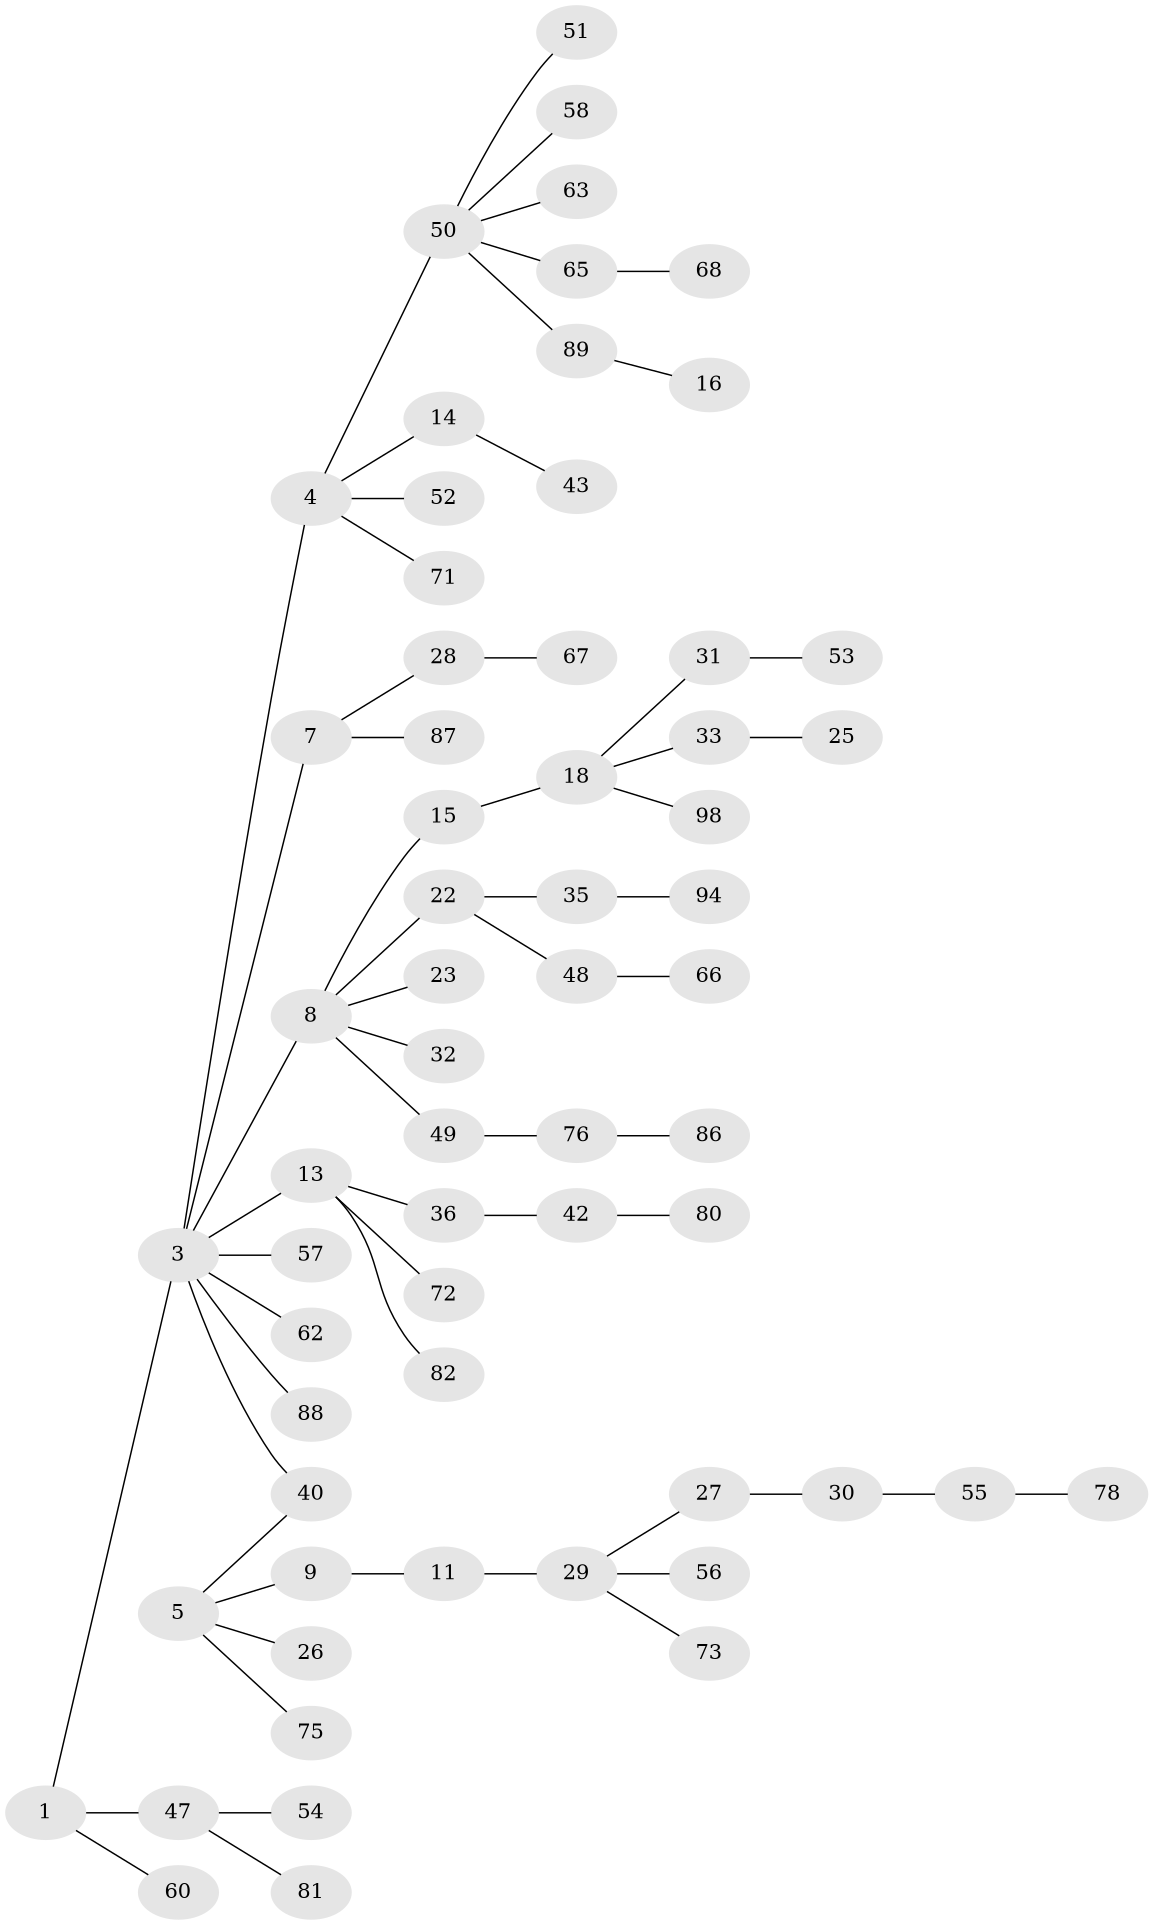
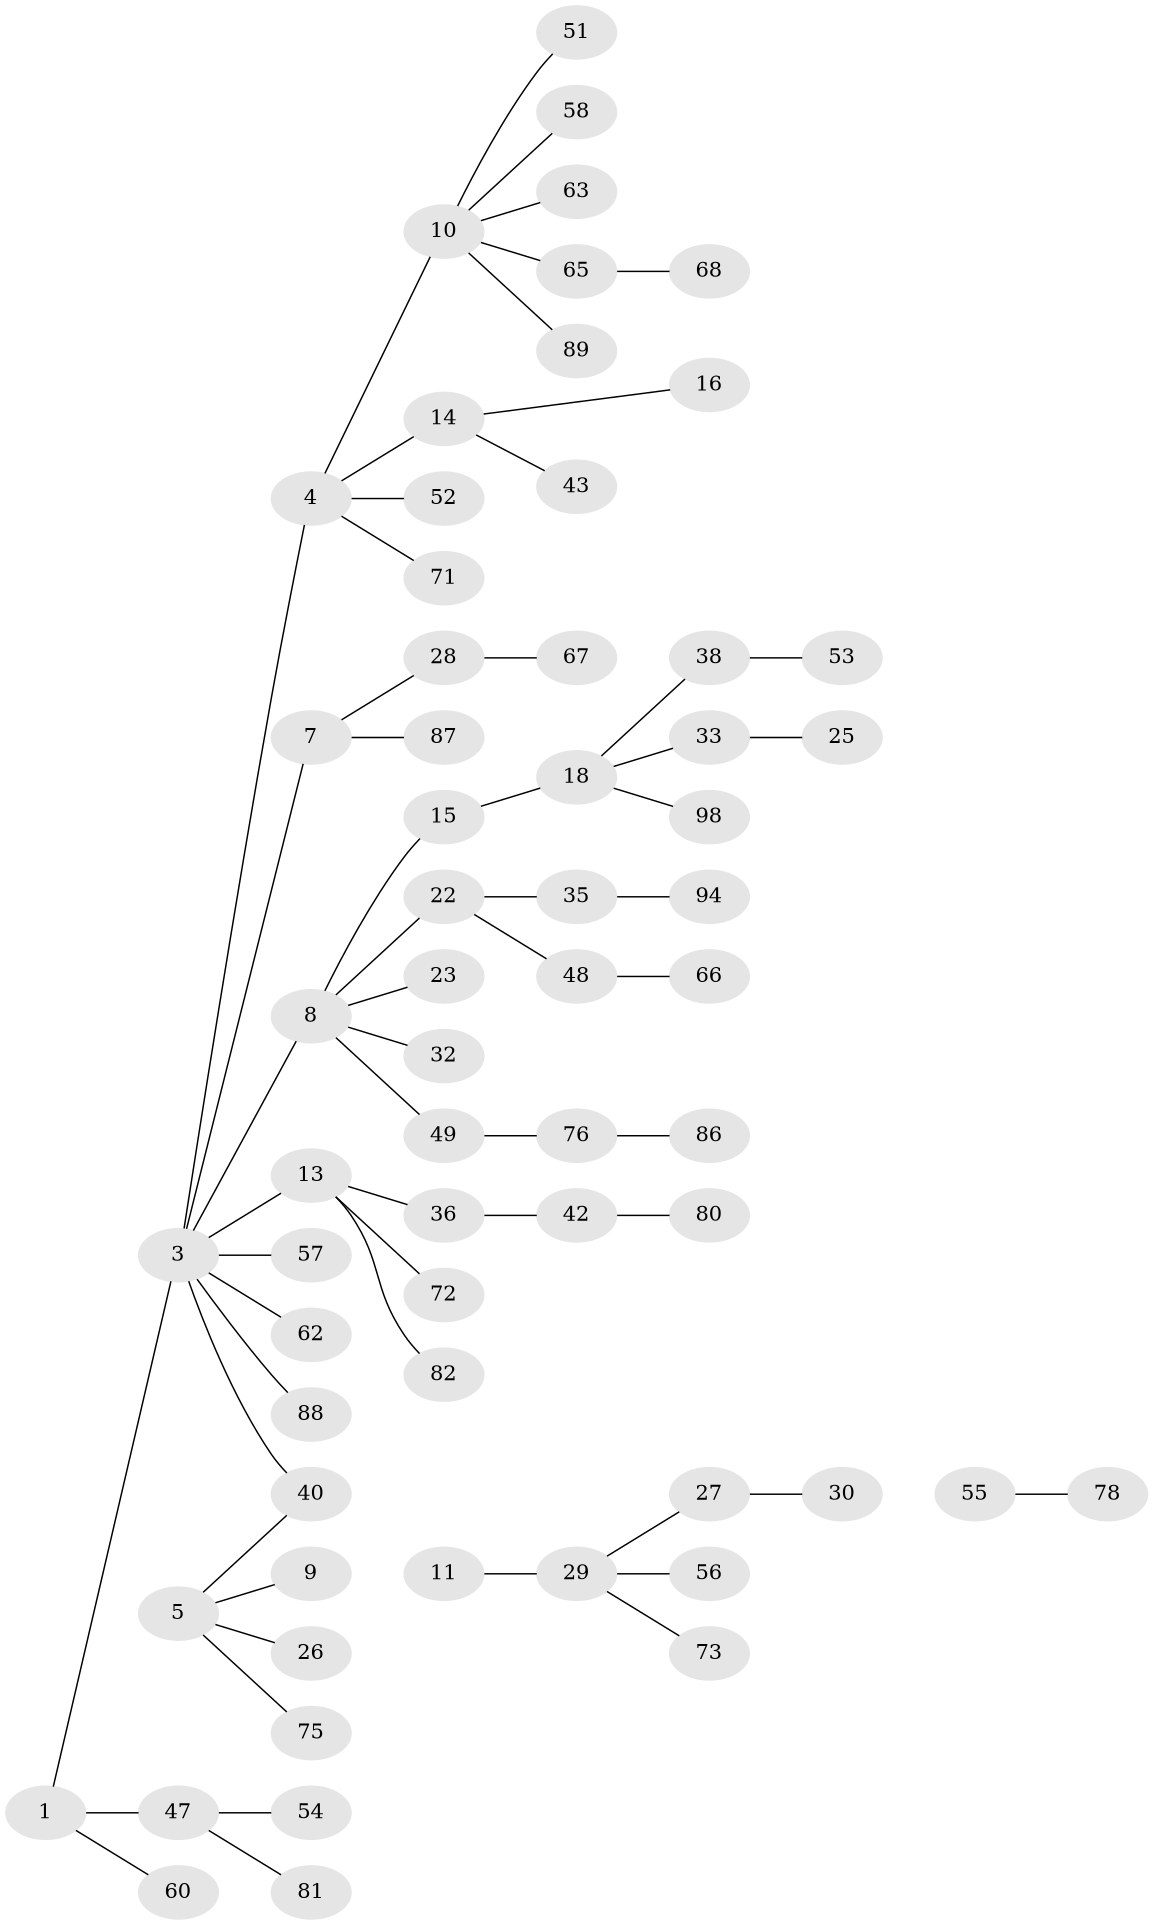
(444, 232) -> (444, 232)
(643, 368) -> (577, 402)
(709, 658) -> (709, 658)
(909, 1494) -> none
(378, 1574) -> none
